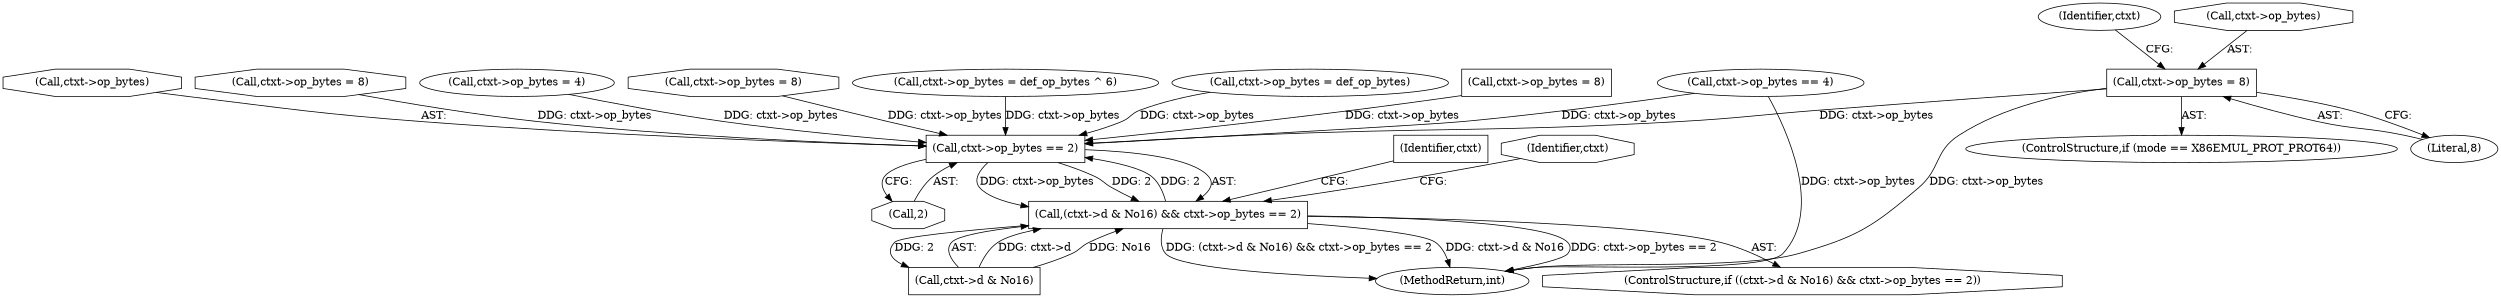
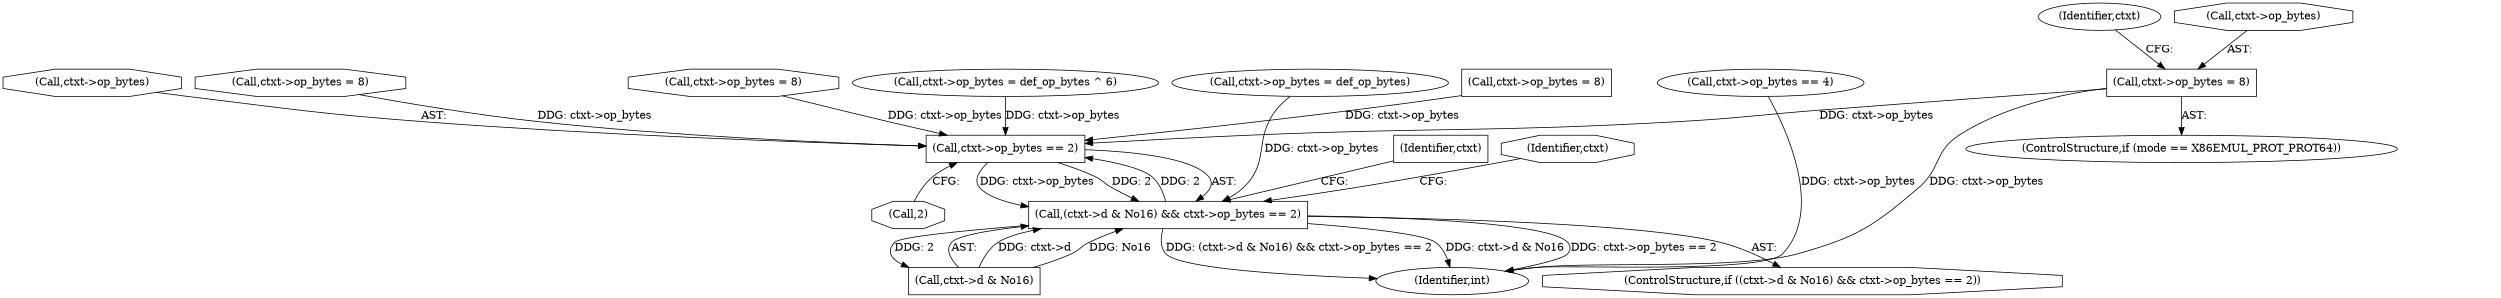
(517, 83) -> none
(1147, 108) -> (1262, 149)
(1410, 125) -> none
(2454, 149) -> none
(894, 169) -> none
(948, 182) -> (948, 182)
(1452, 281) -> (1452, 281)
